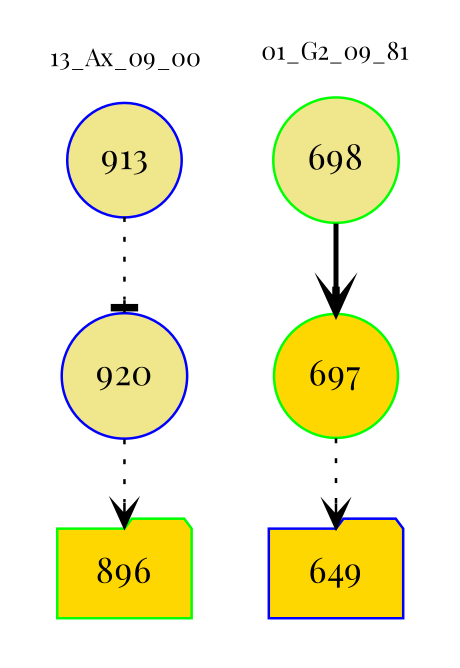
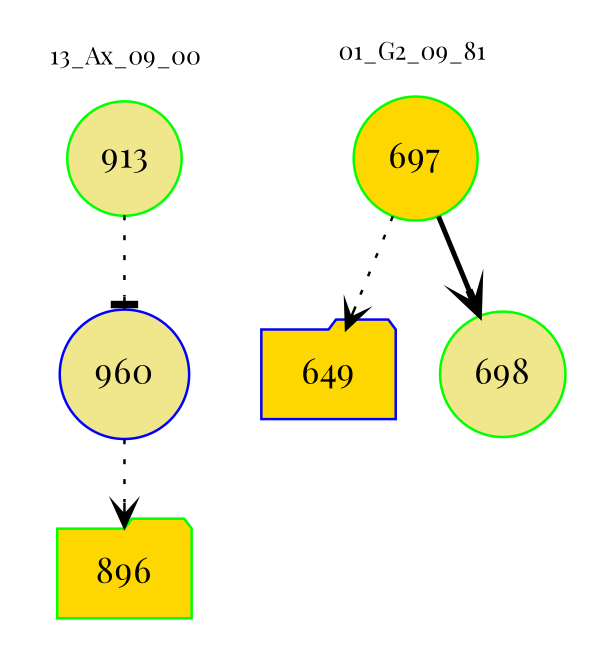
(124, 160) -> (124, 159)
(336, 256) -> (454, 254)
(124, 376) -> (124, 374)
